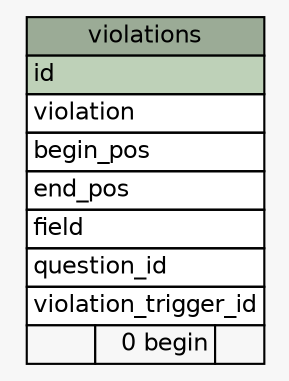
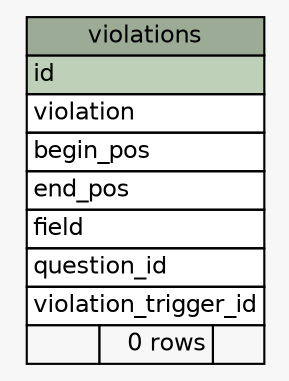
(165, 344) -> (167, 344)
